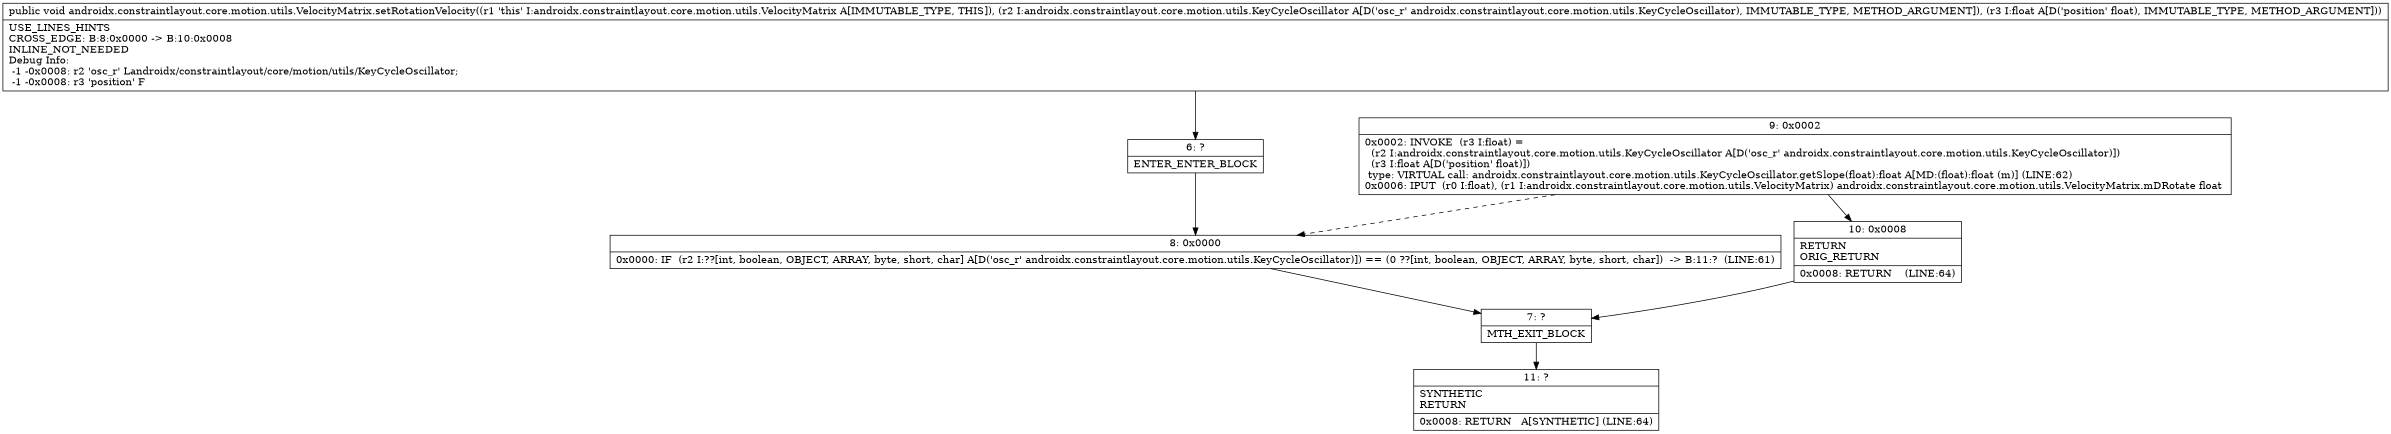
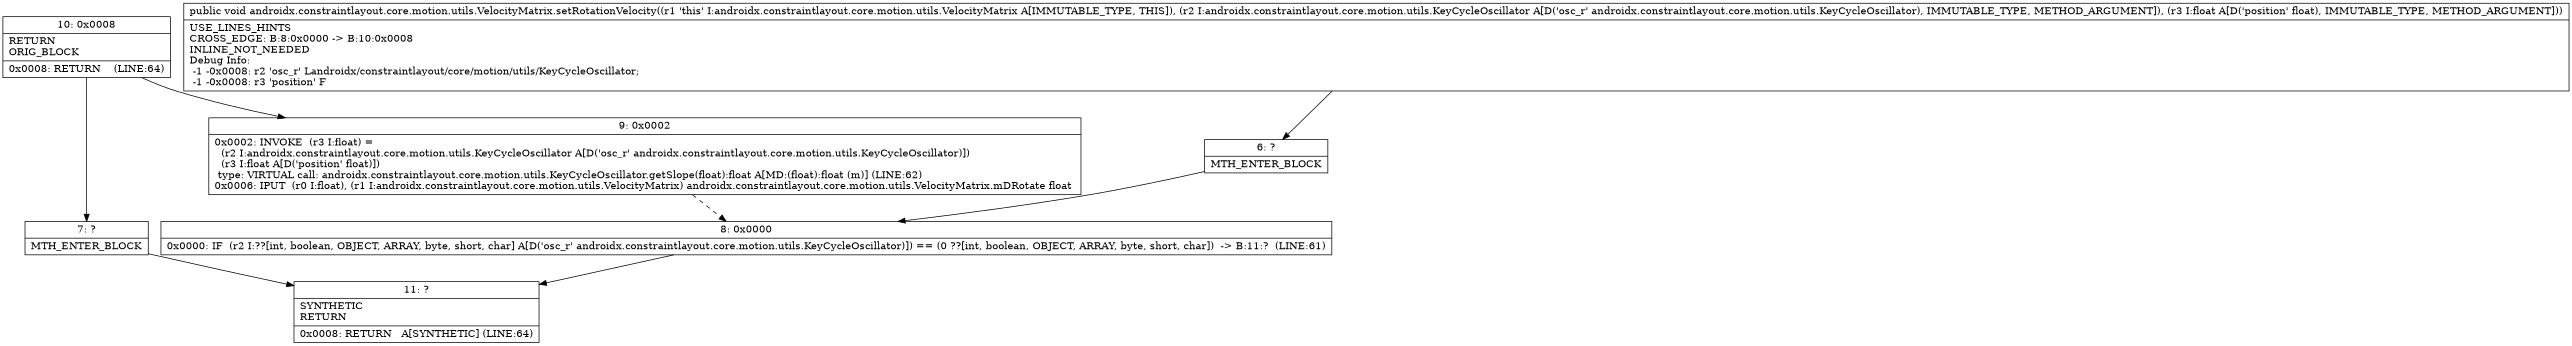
(1196, 164) -> (1266, 164)
(1837, 205) -> (209, 100)
(1840, 257) -> (44, 52)
(1372, 290) -> (610, 269)
(1536, 334) -> (87, 246)
